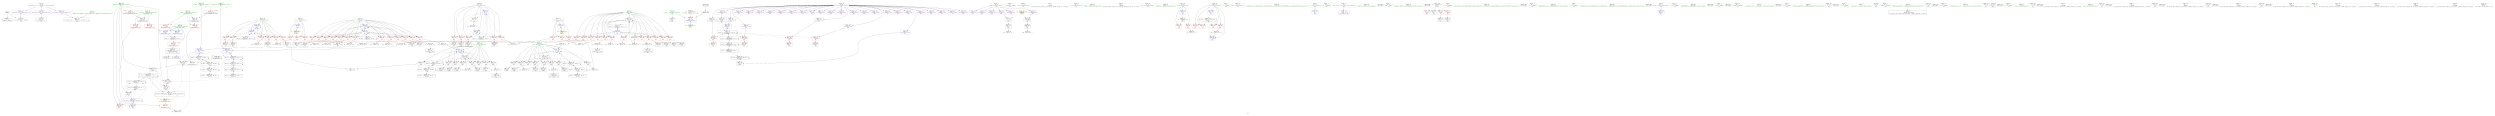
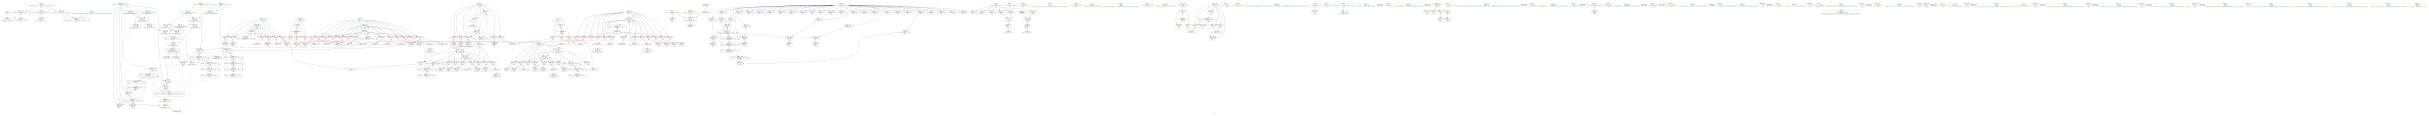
(1612, 5) -> none
